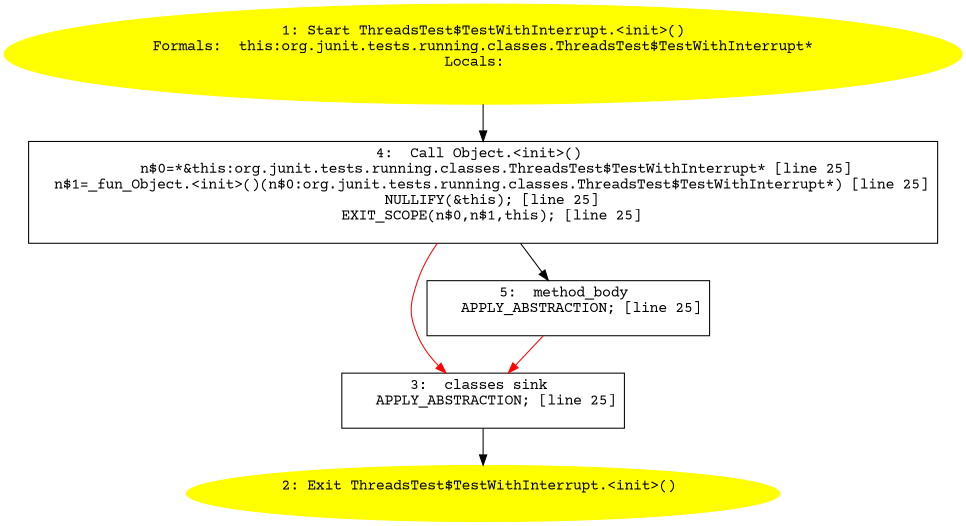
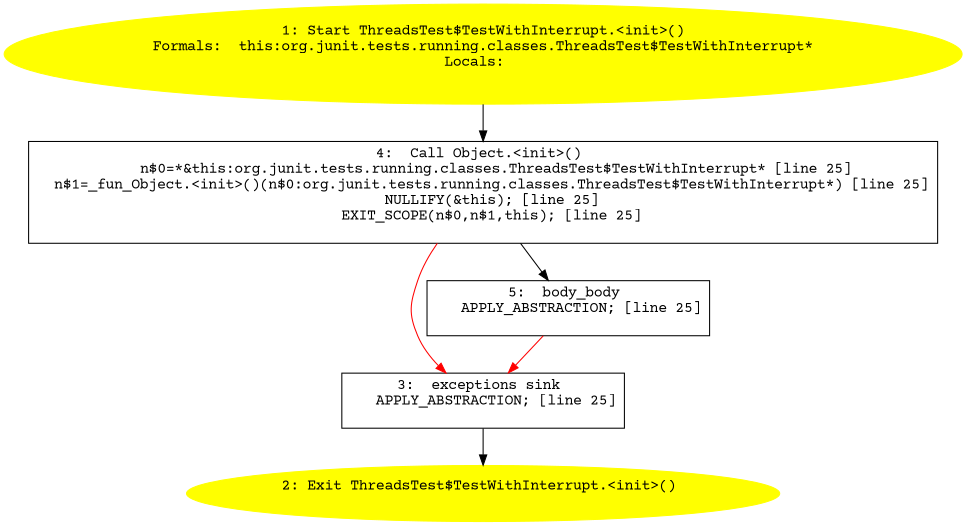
(568, 308) -> (568, 308)
(483, 401) -> (483, 401)
